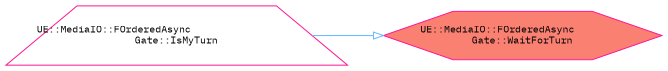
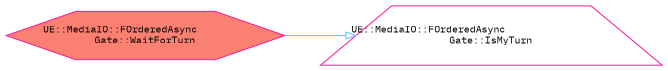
(343, 36) -> (315, 36)
